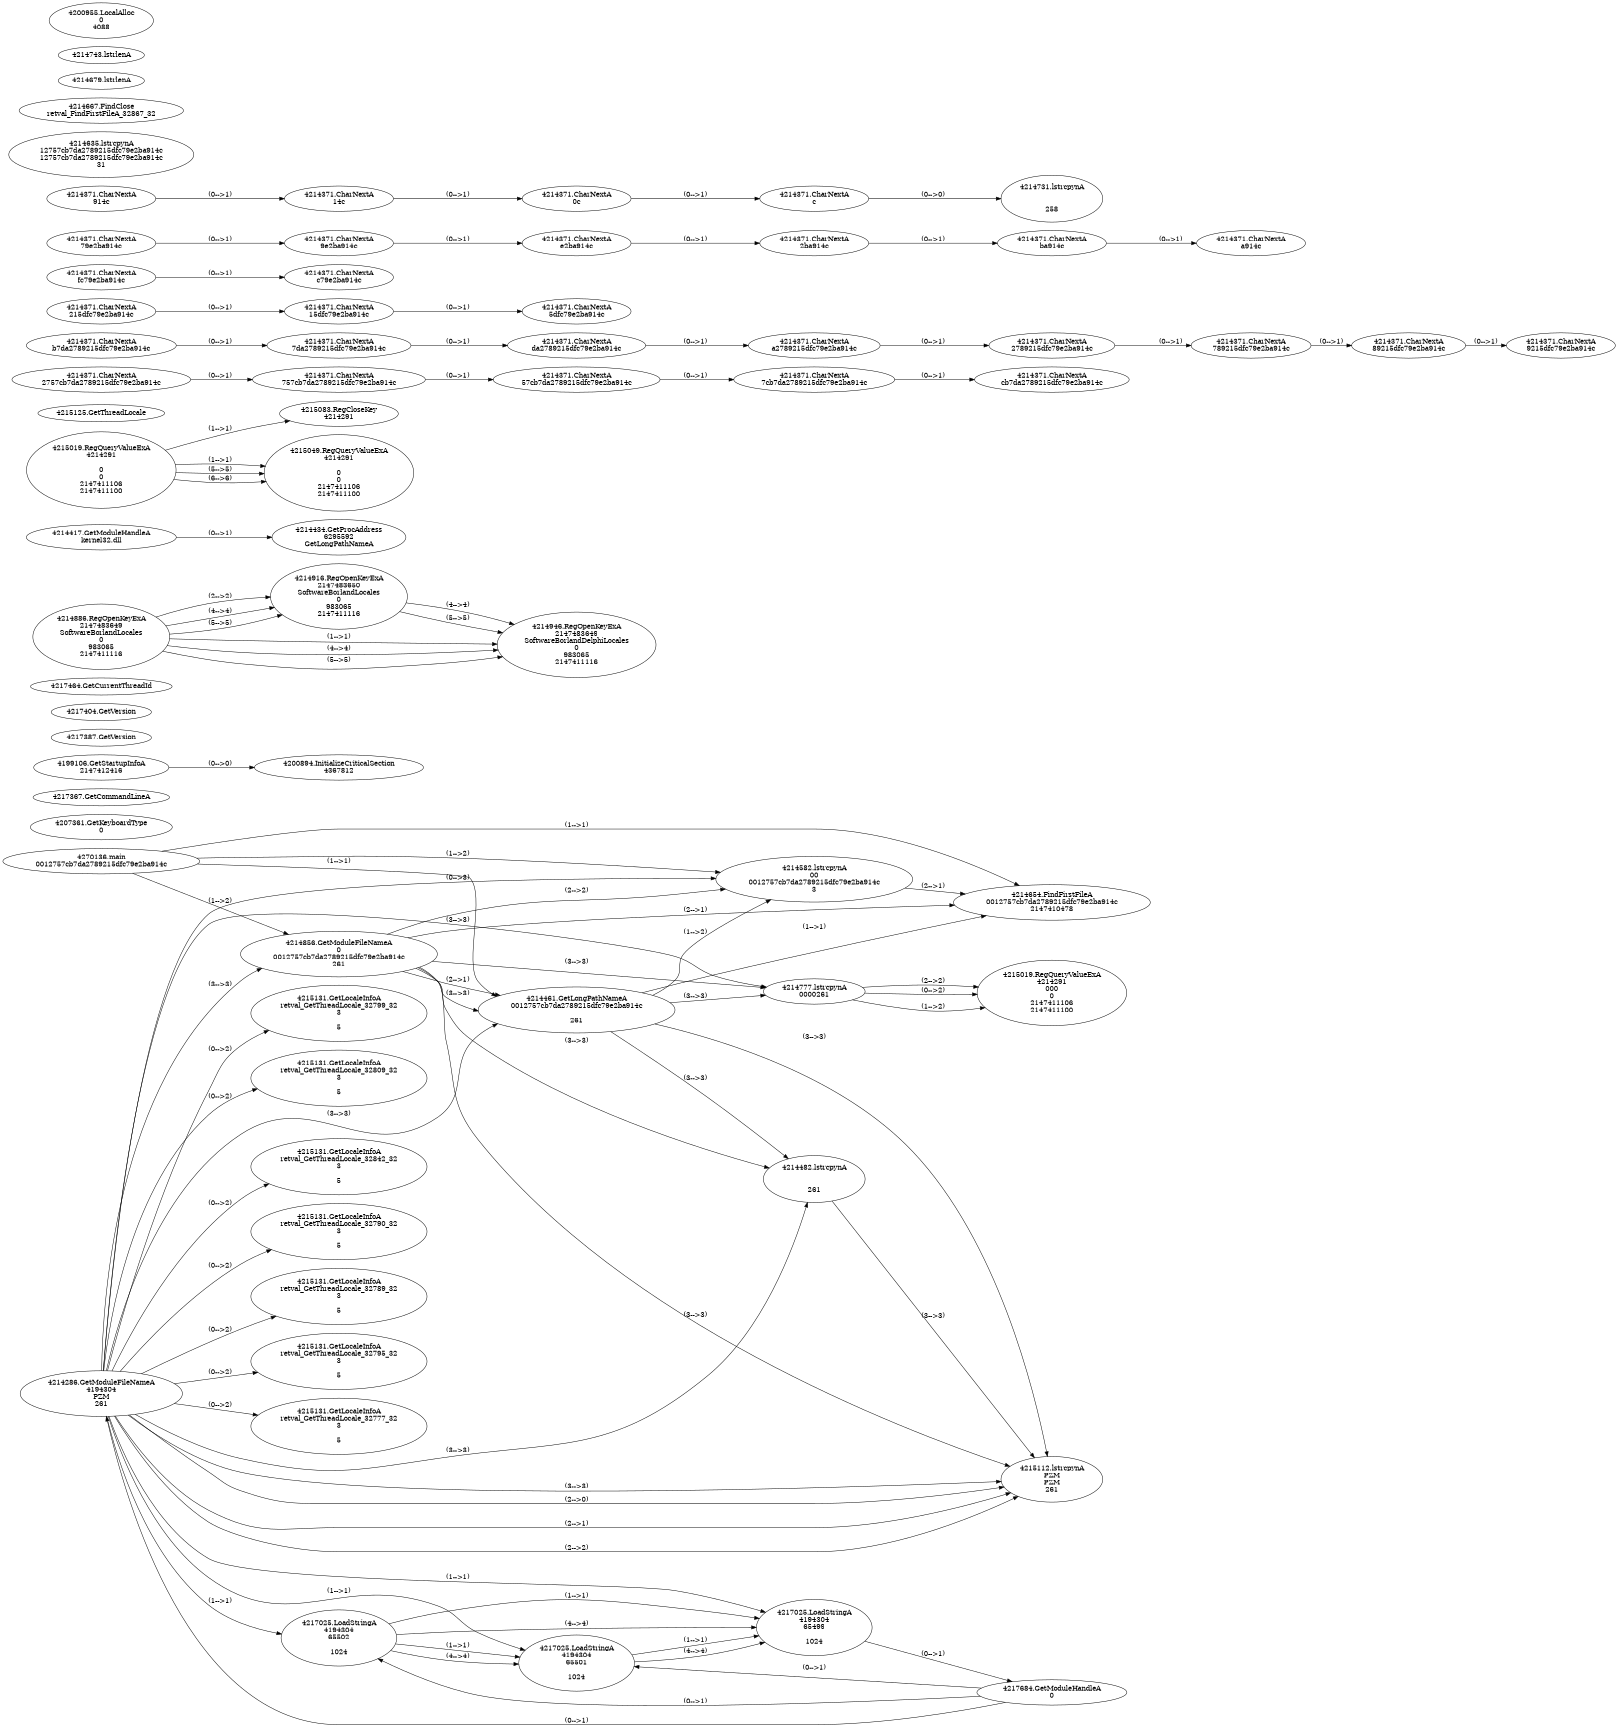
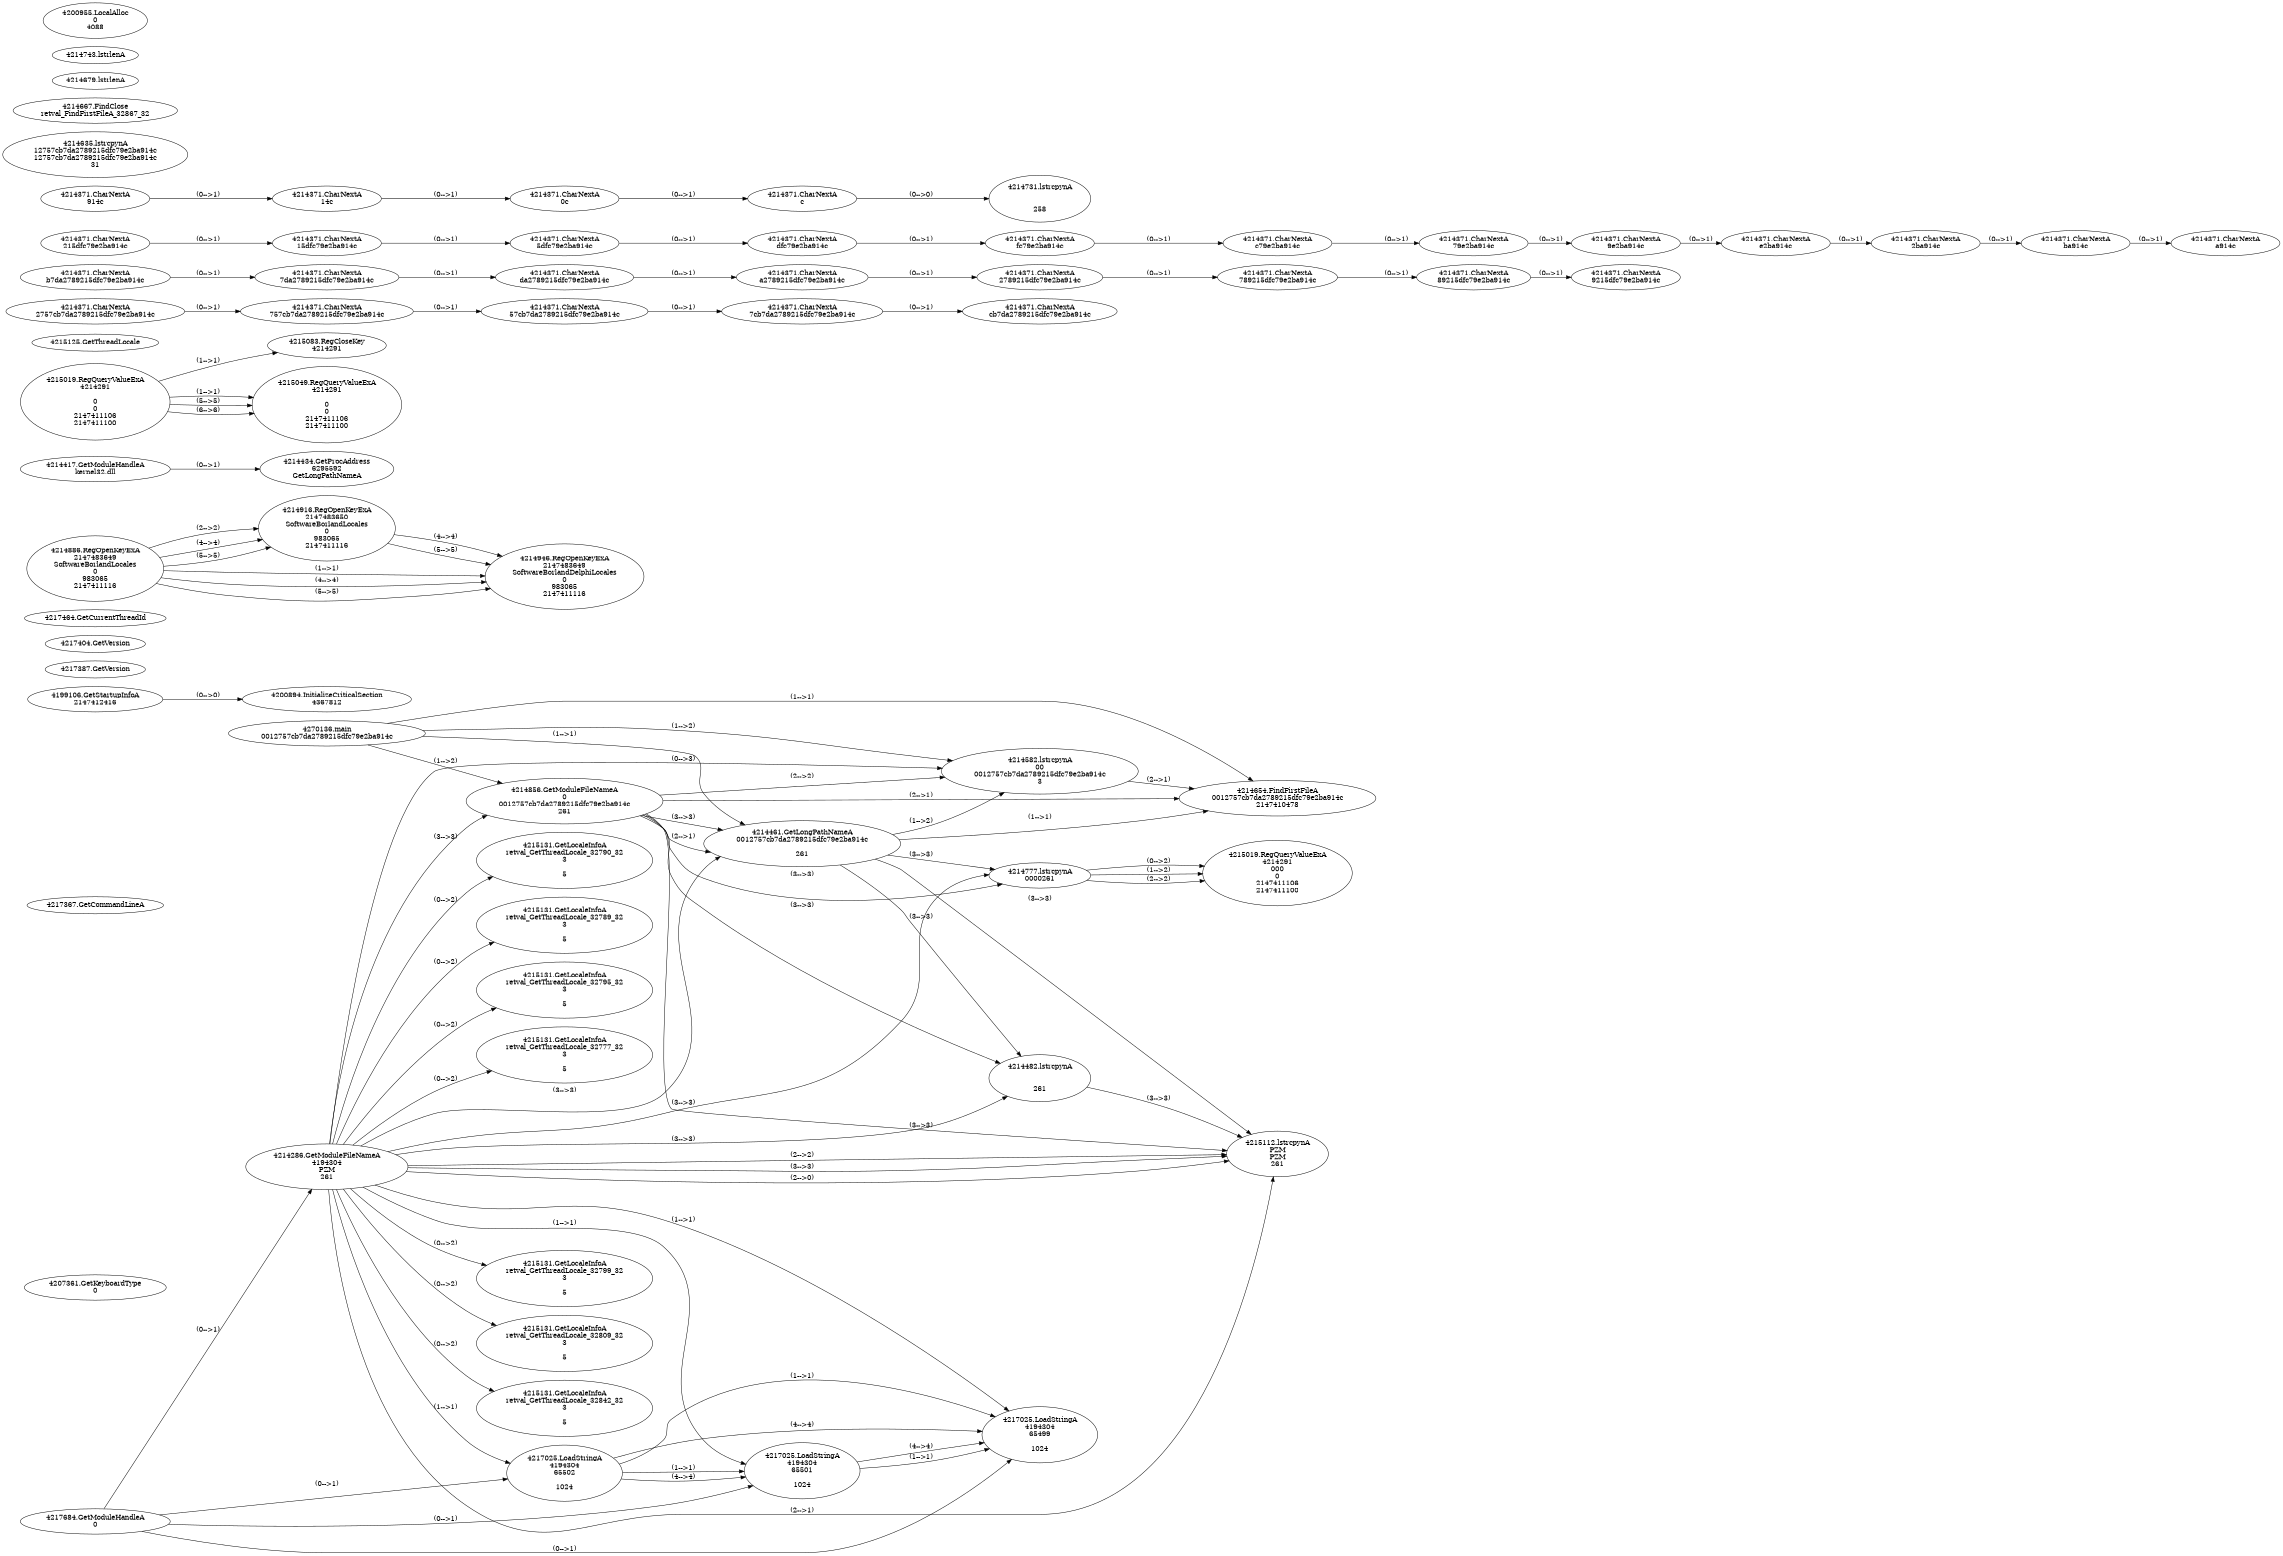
none -> (802, 243)
none -> (1373, 243)
(936, 1661) -> (586, 1553)
